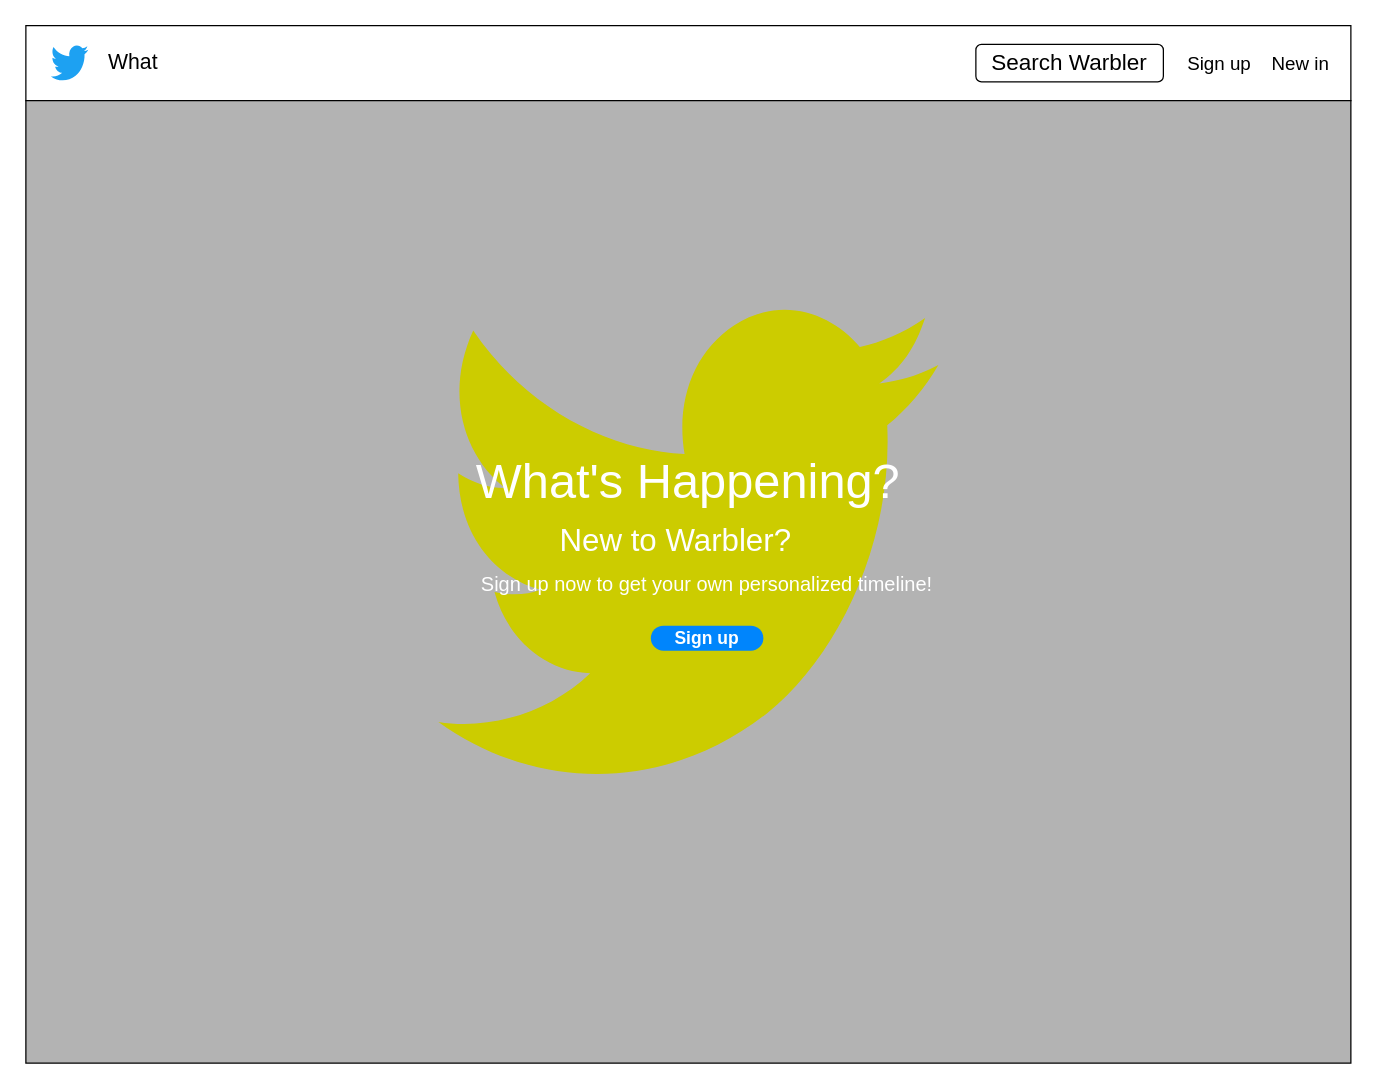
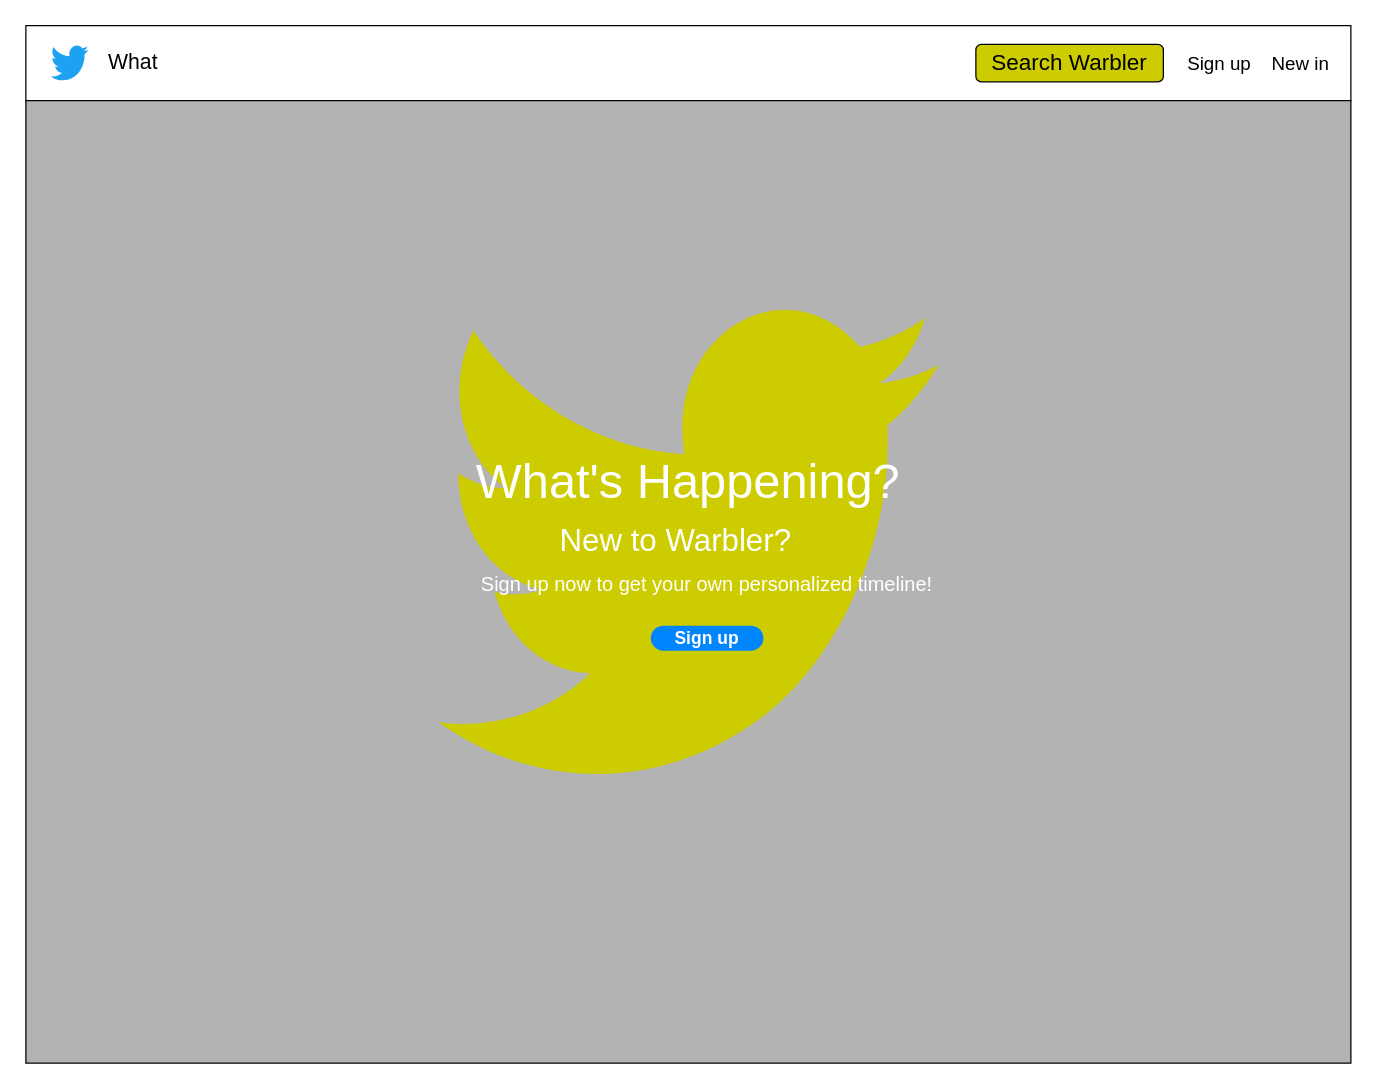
(1069, 63) -> (1069, 63)
